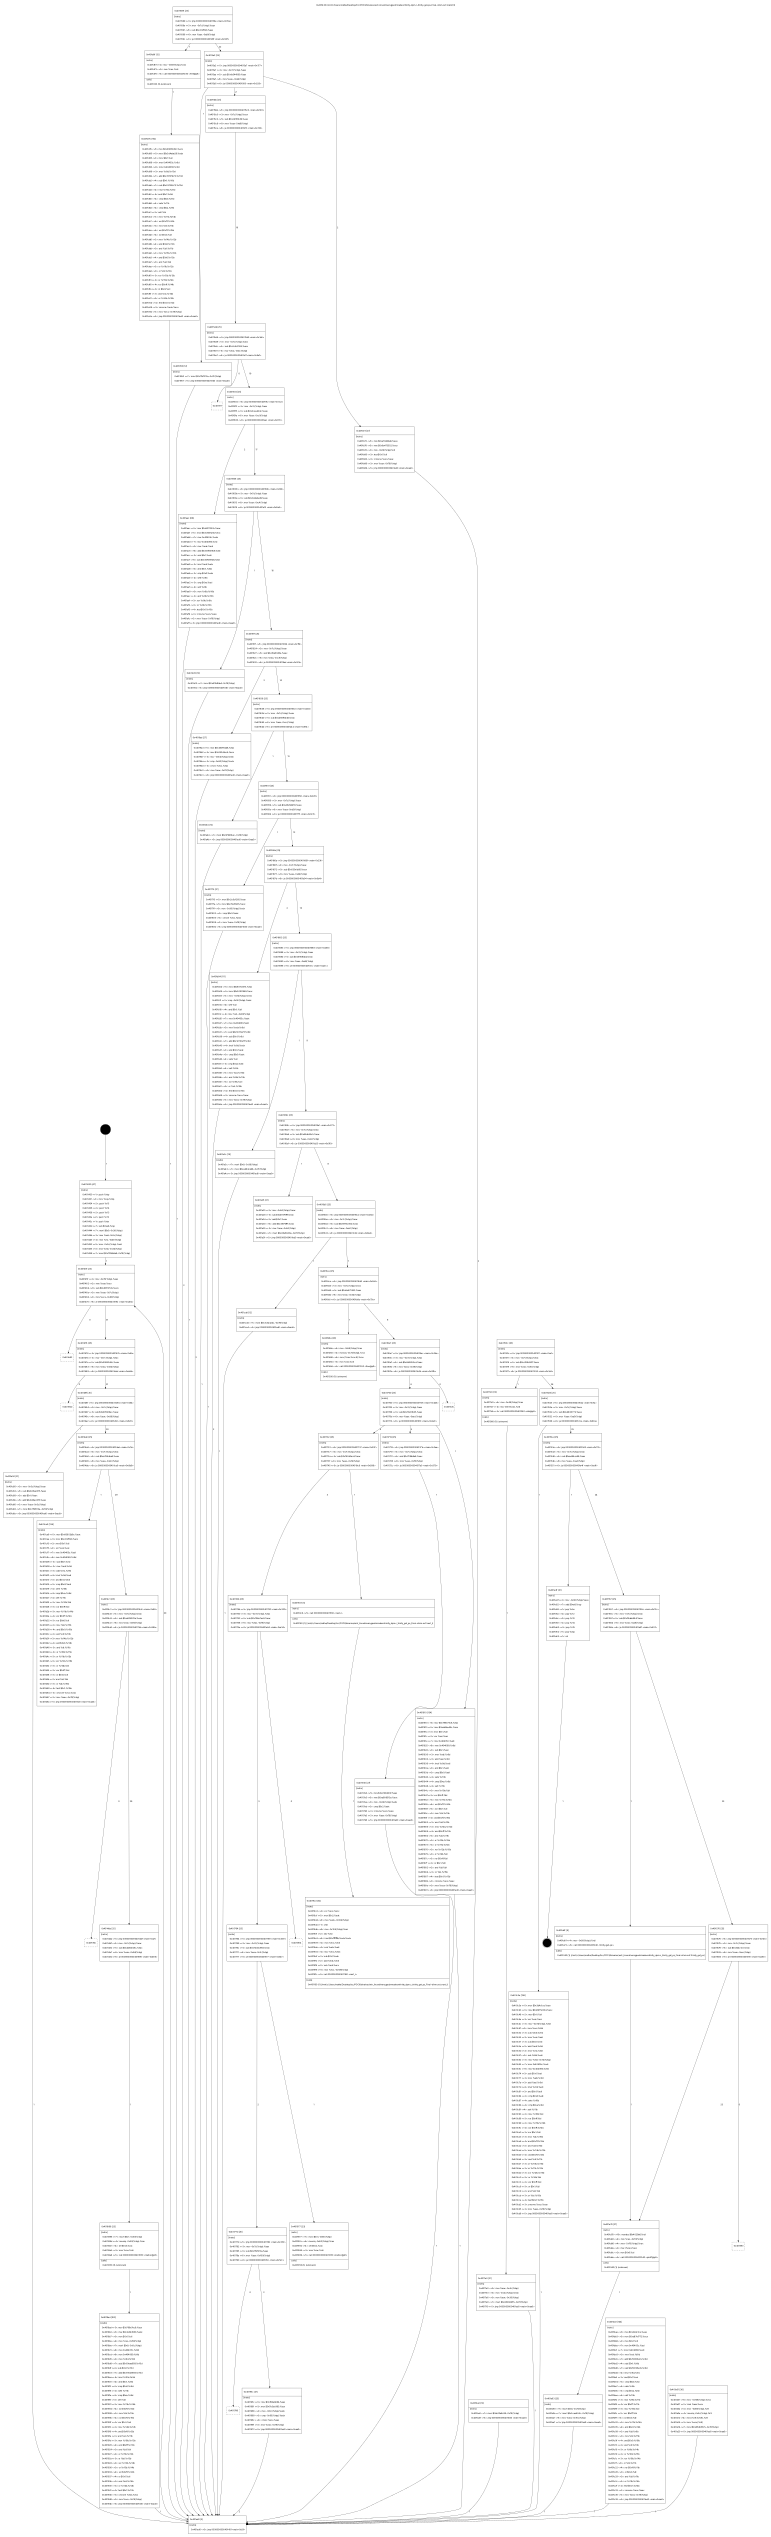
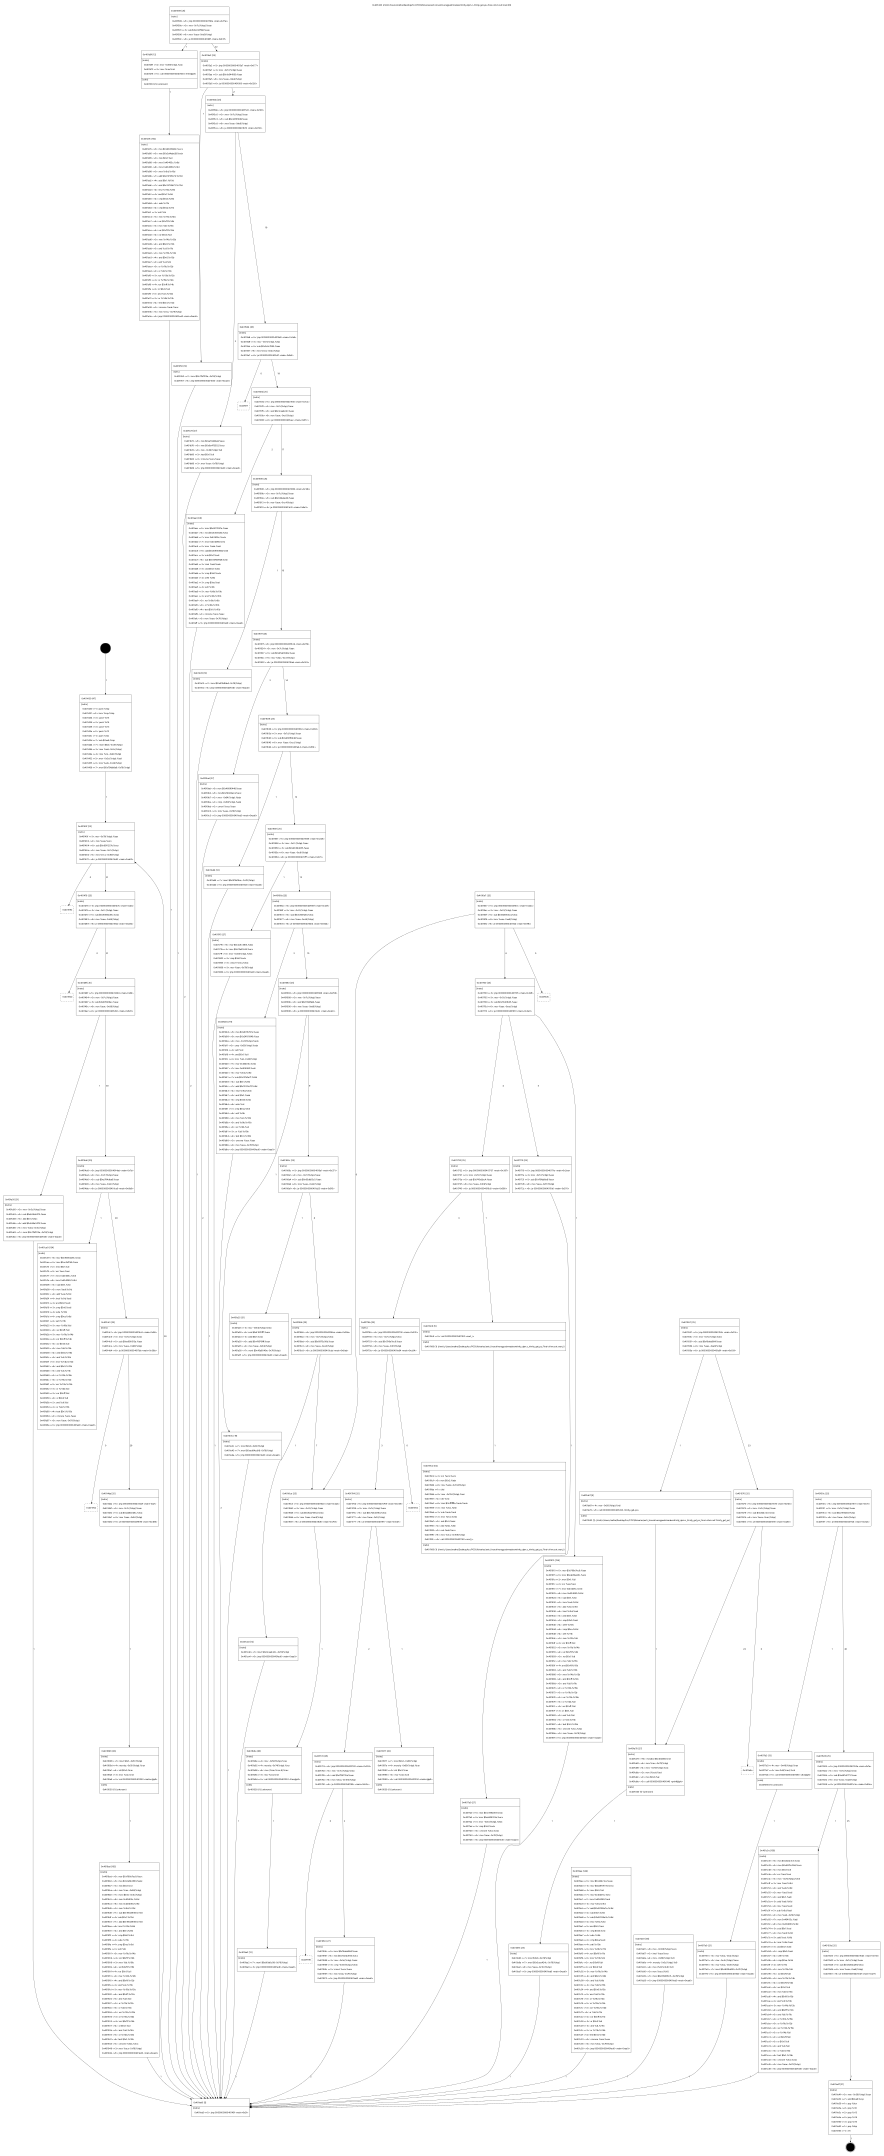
(336, 230) -> (235, 280)
(379, 1321) -> (355, 1168)
(601, 1532) -> none
none -> (270, 1870)
